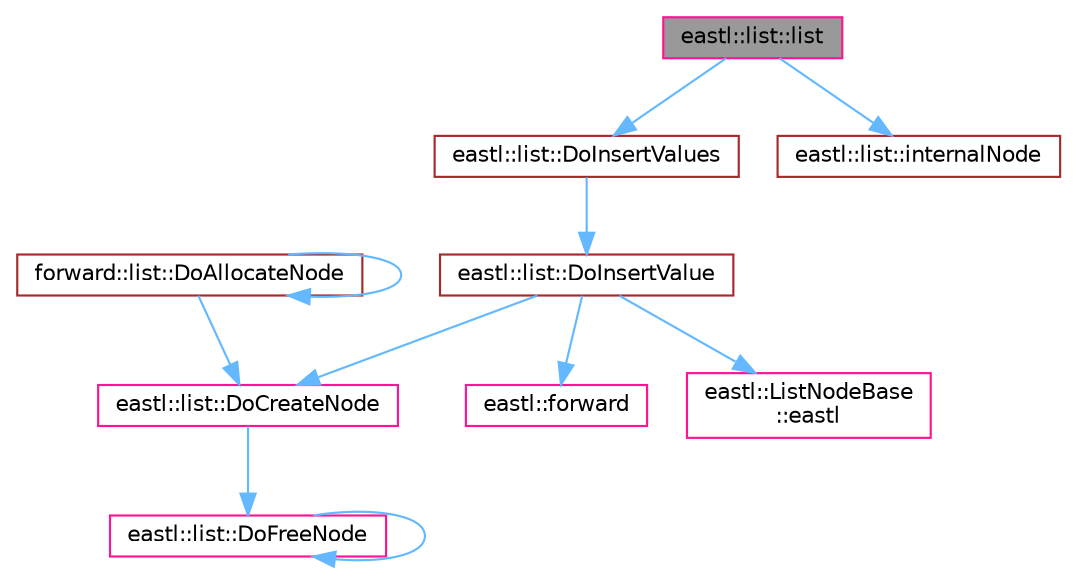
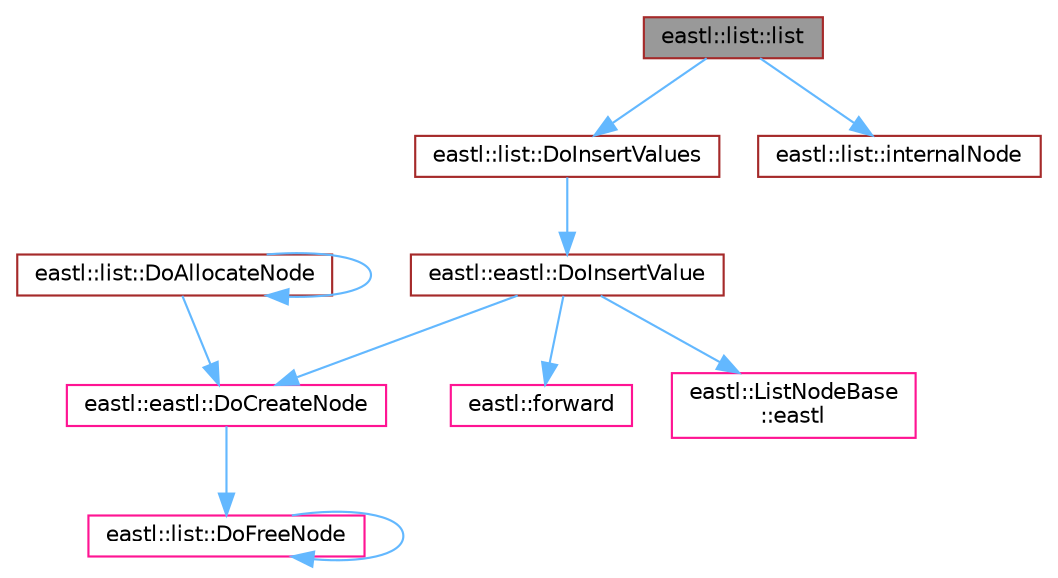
(753, 38) -> (733, 38)
(190, 275) -> (175, 275)
(587, 275) -> (567, 275)
(248, 405) -> (226, 405)
